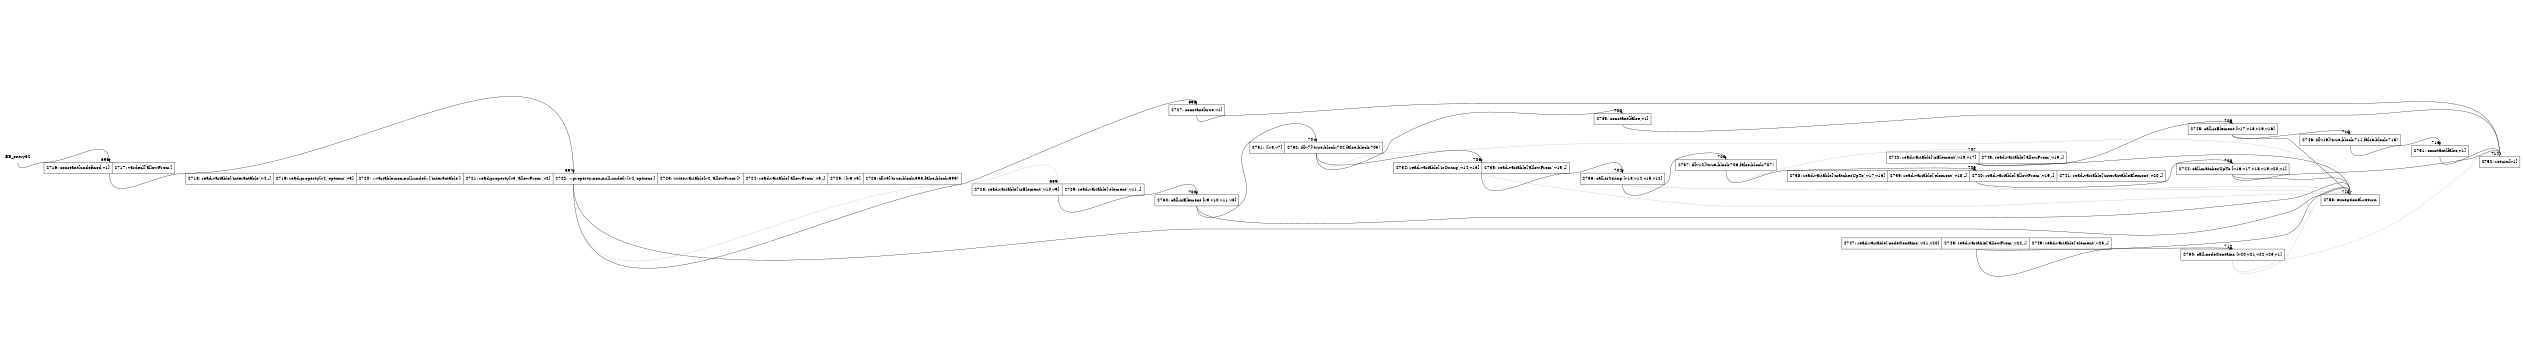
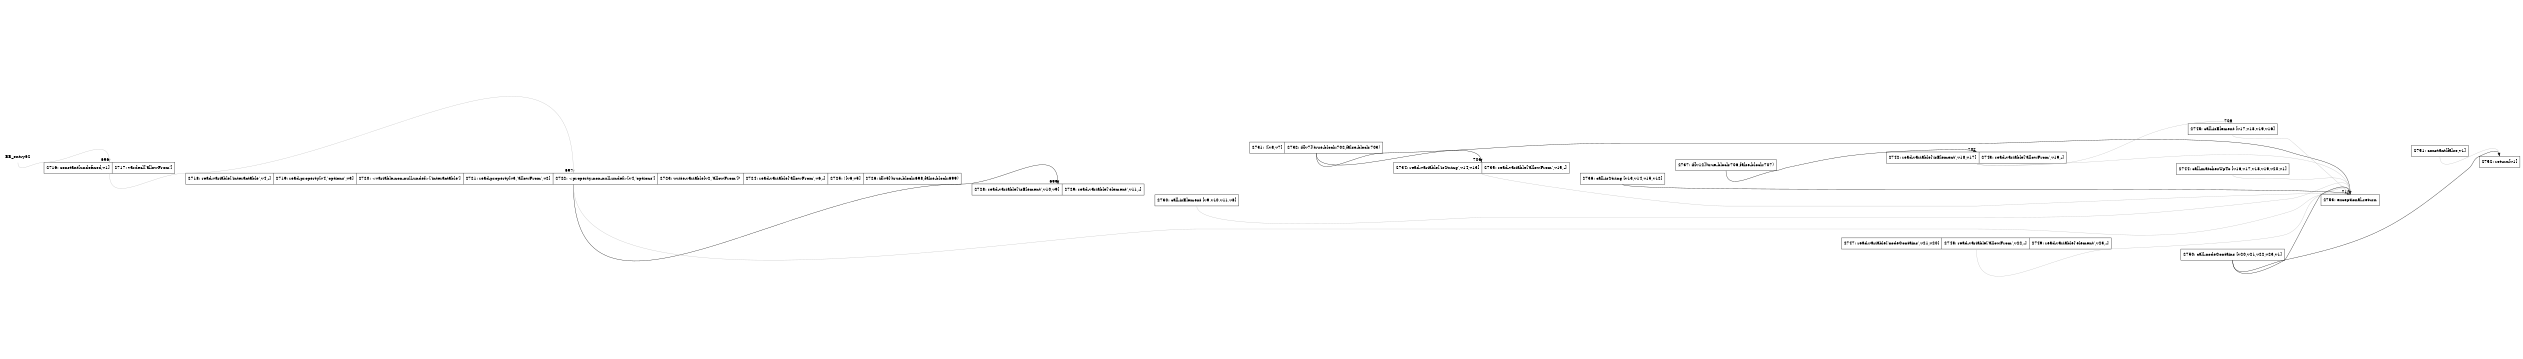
(1197, 110) -> none
(1623, 119) -> none
(359, 136) -> (359, 136)
(2350, 140) -> none
(1837, 143) -> (1837, 143)
(2297, 146) -> (2297, 146)
(2105, 153) -> (2105, 153)
(1845, 156) -> (1845, 156)
(2169, 157) -> (2169, 157)
(2468, 157) -> (2468, 157)
(65, 159) -> (65, 159)
(1242, 161) -> none
(2366, 171) -> none
(1670, 172) -> none
(1976, 176) -> none
(1548, 177) -> none
(2295, 179) -> (2295, 179)
(1985, 189) -> (1985, 189)
(1124, 198) -> none
(1775, 218) -> (1775, 218)
(796, 219) -> (796, 219)
(1450, 229) -> (1450, 229)
(2373, 234) -> (2373, 234)
(2296, 241) -> (2296, 241)
(2164, 246) -> (2164, 246)
(2090, 249) -> none
